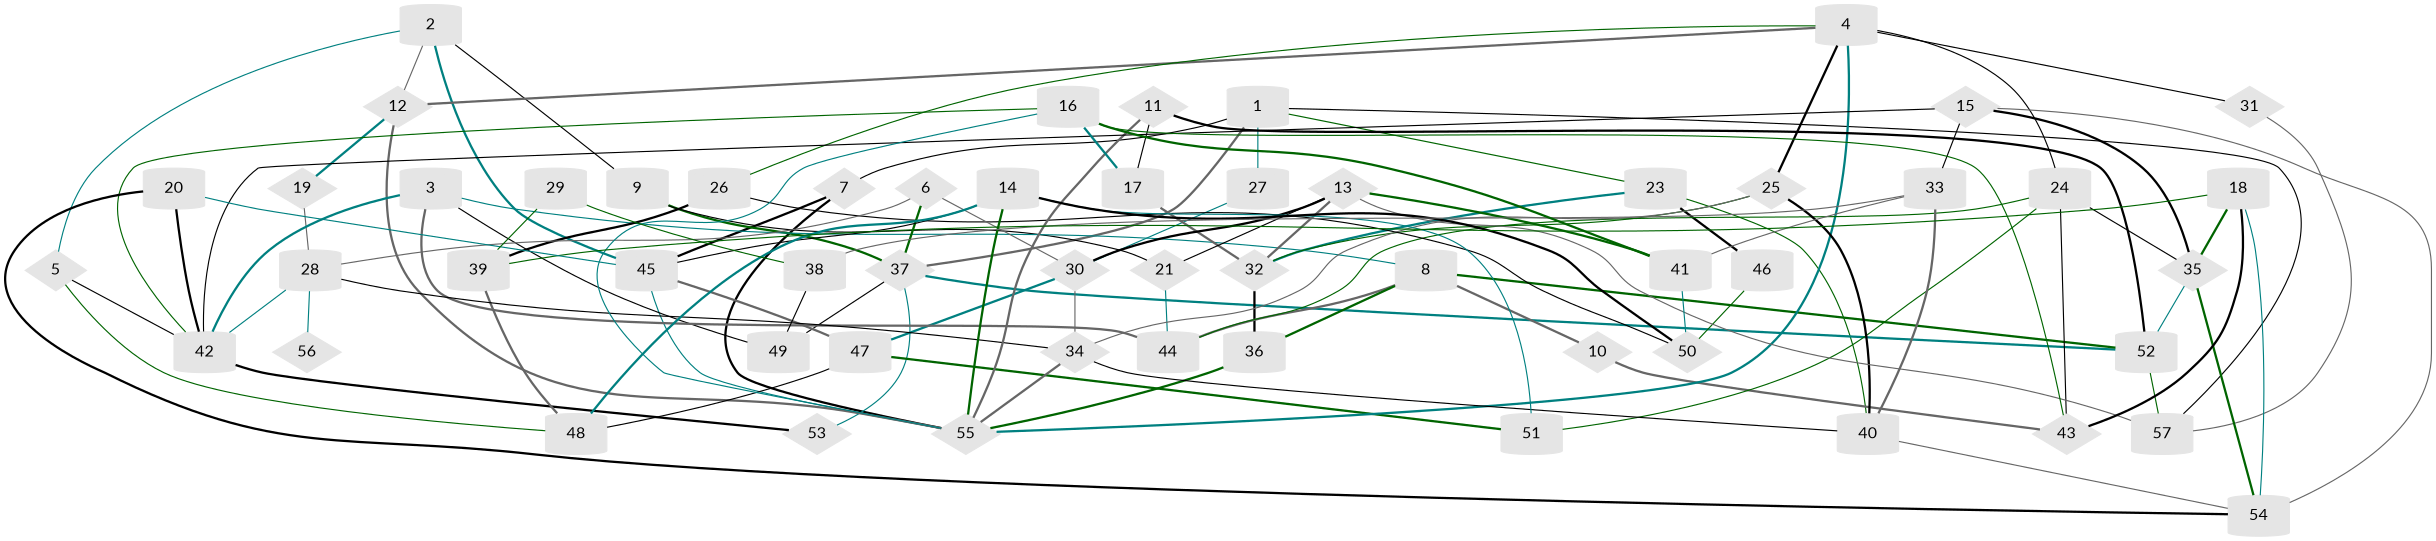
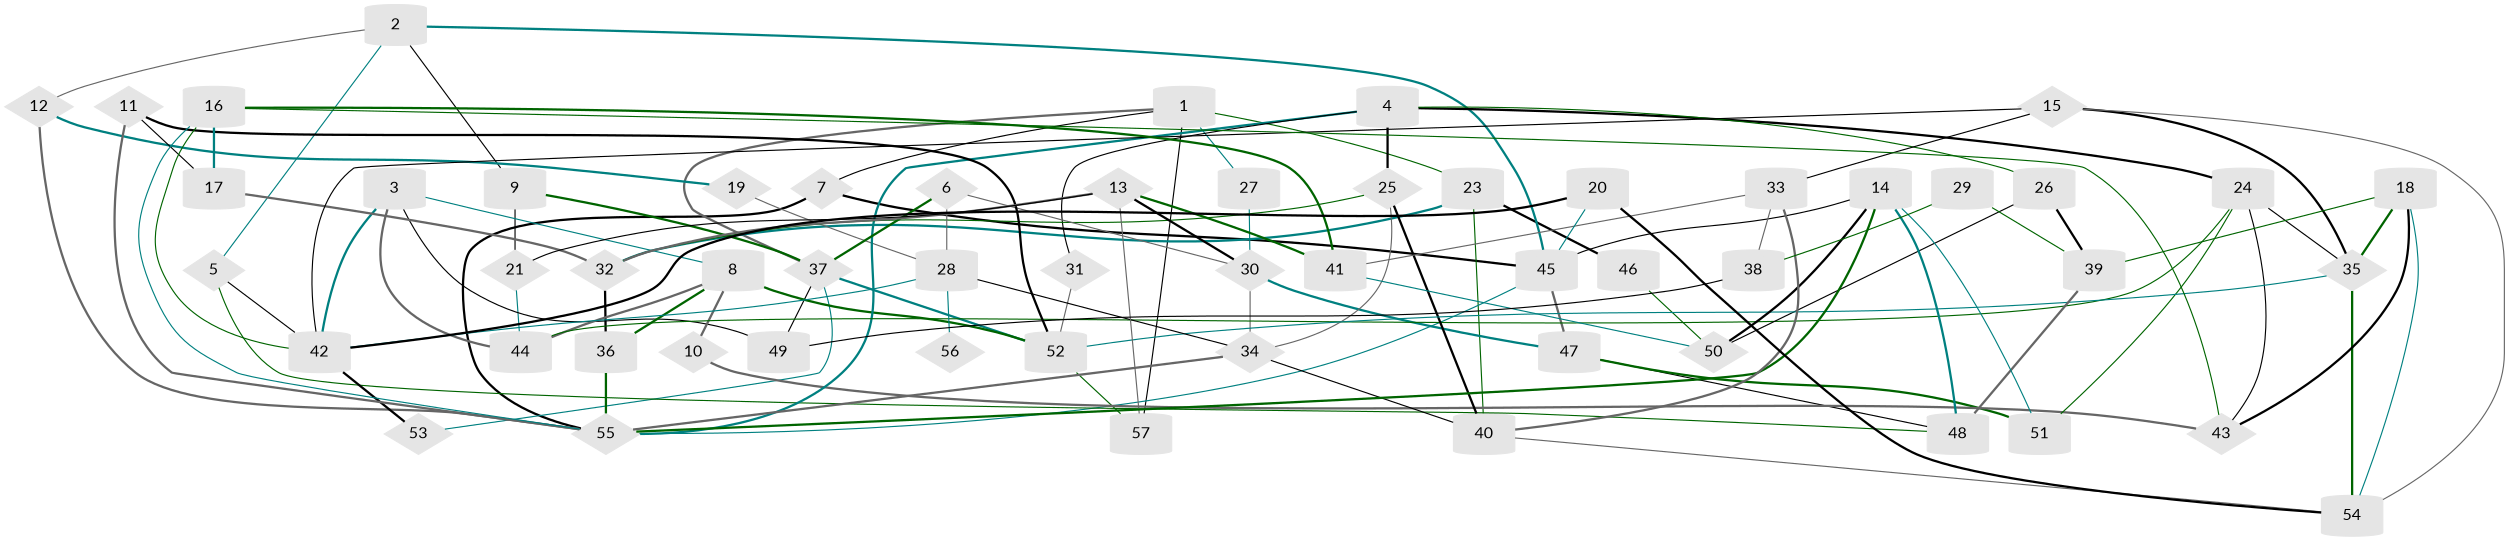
(1087, 68) -> none
(1989, 71) -> (1857, 129)
(2348, 305) -> (1066, 310)
